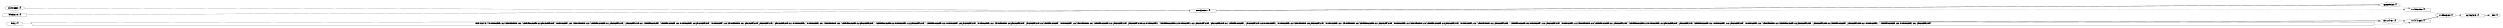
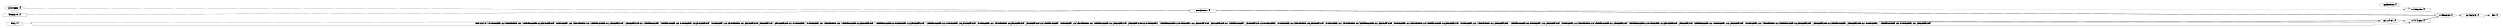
(1797, 8) -> (1825, 13)
